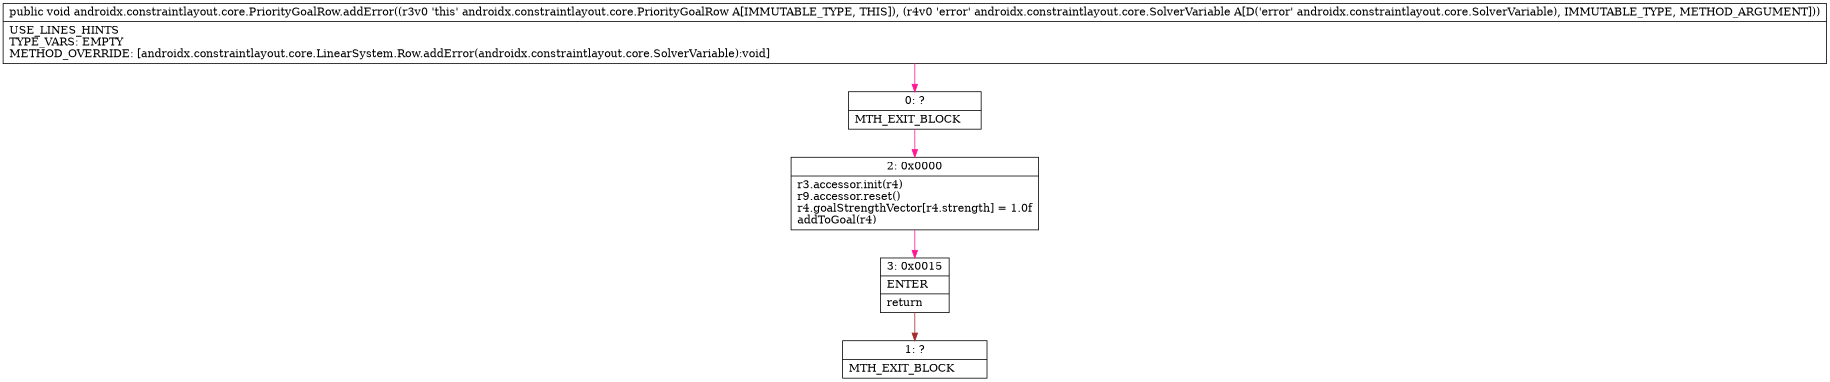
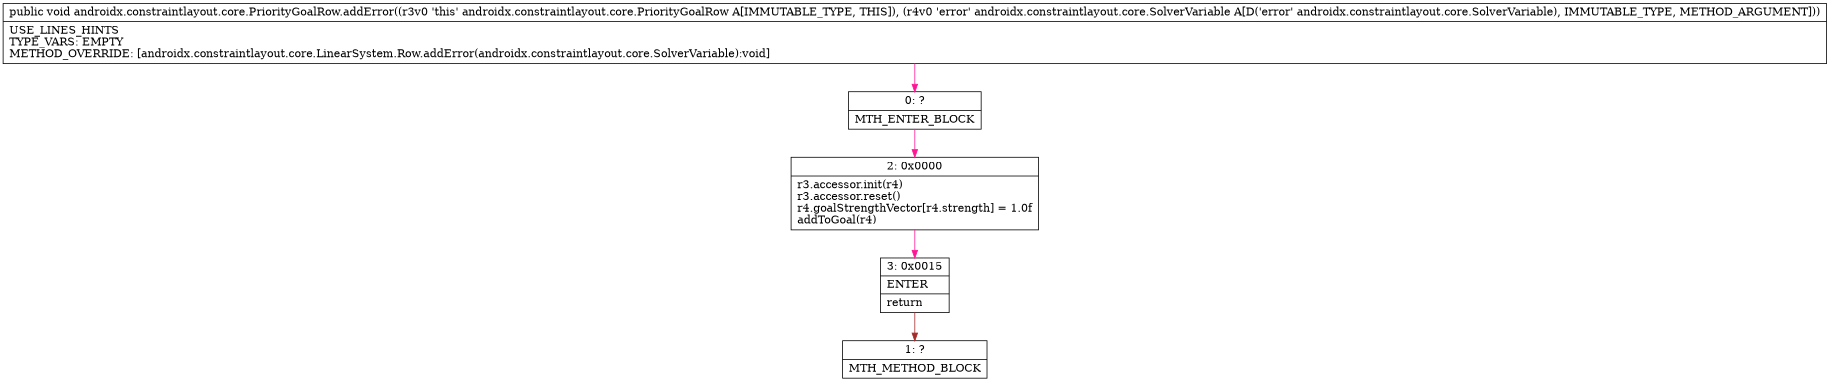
(908, 119) -> (915, 119)
(849, 197) -> (849, 197)
(902, 368) -> (915, 368)
